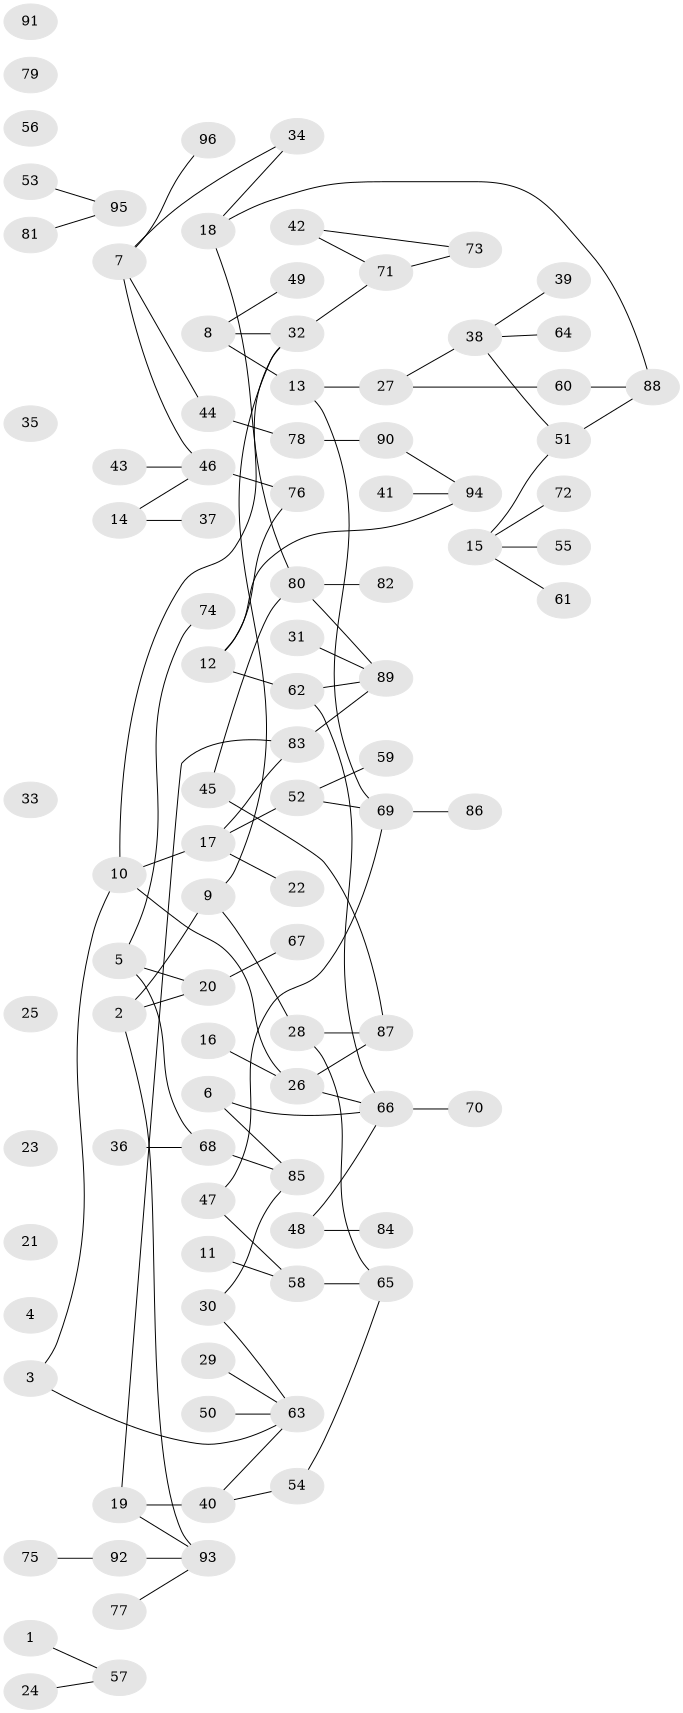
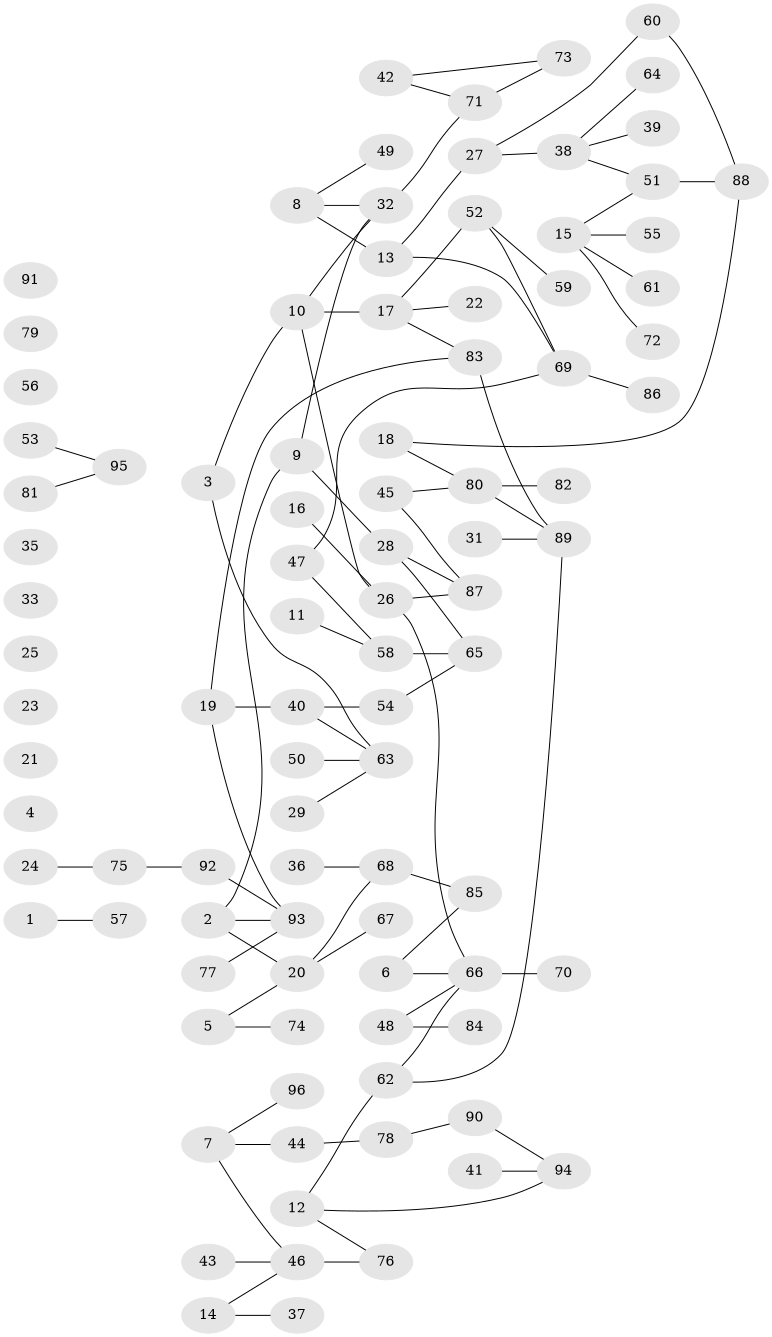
(297, 136) -> none
(164, 1054) -> (342, 920)
(208, 1307) -> none
(75, 1685) -> (75, 867)
